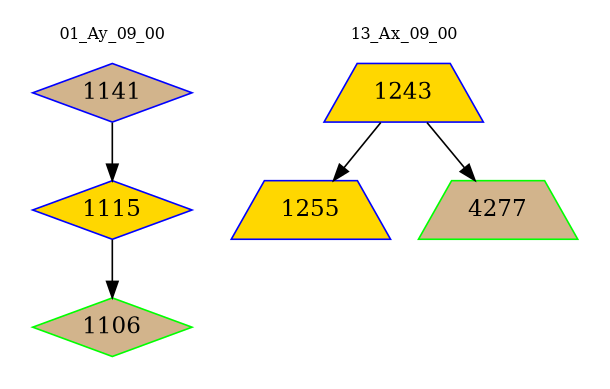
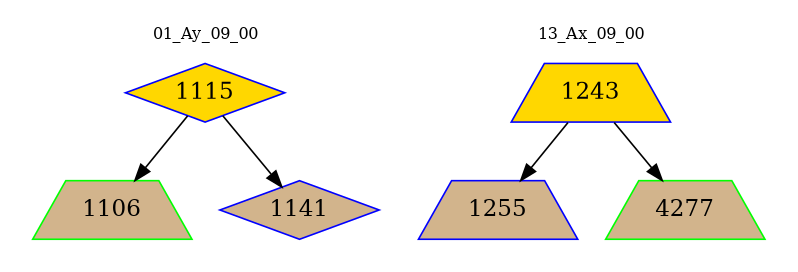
(112, 143) -> (247, 145)
(311, 210) -> (498, 210)
(112, 327) -> (112, 210)
